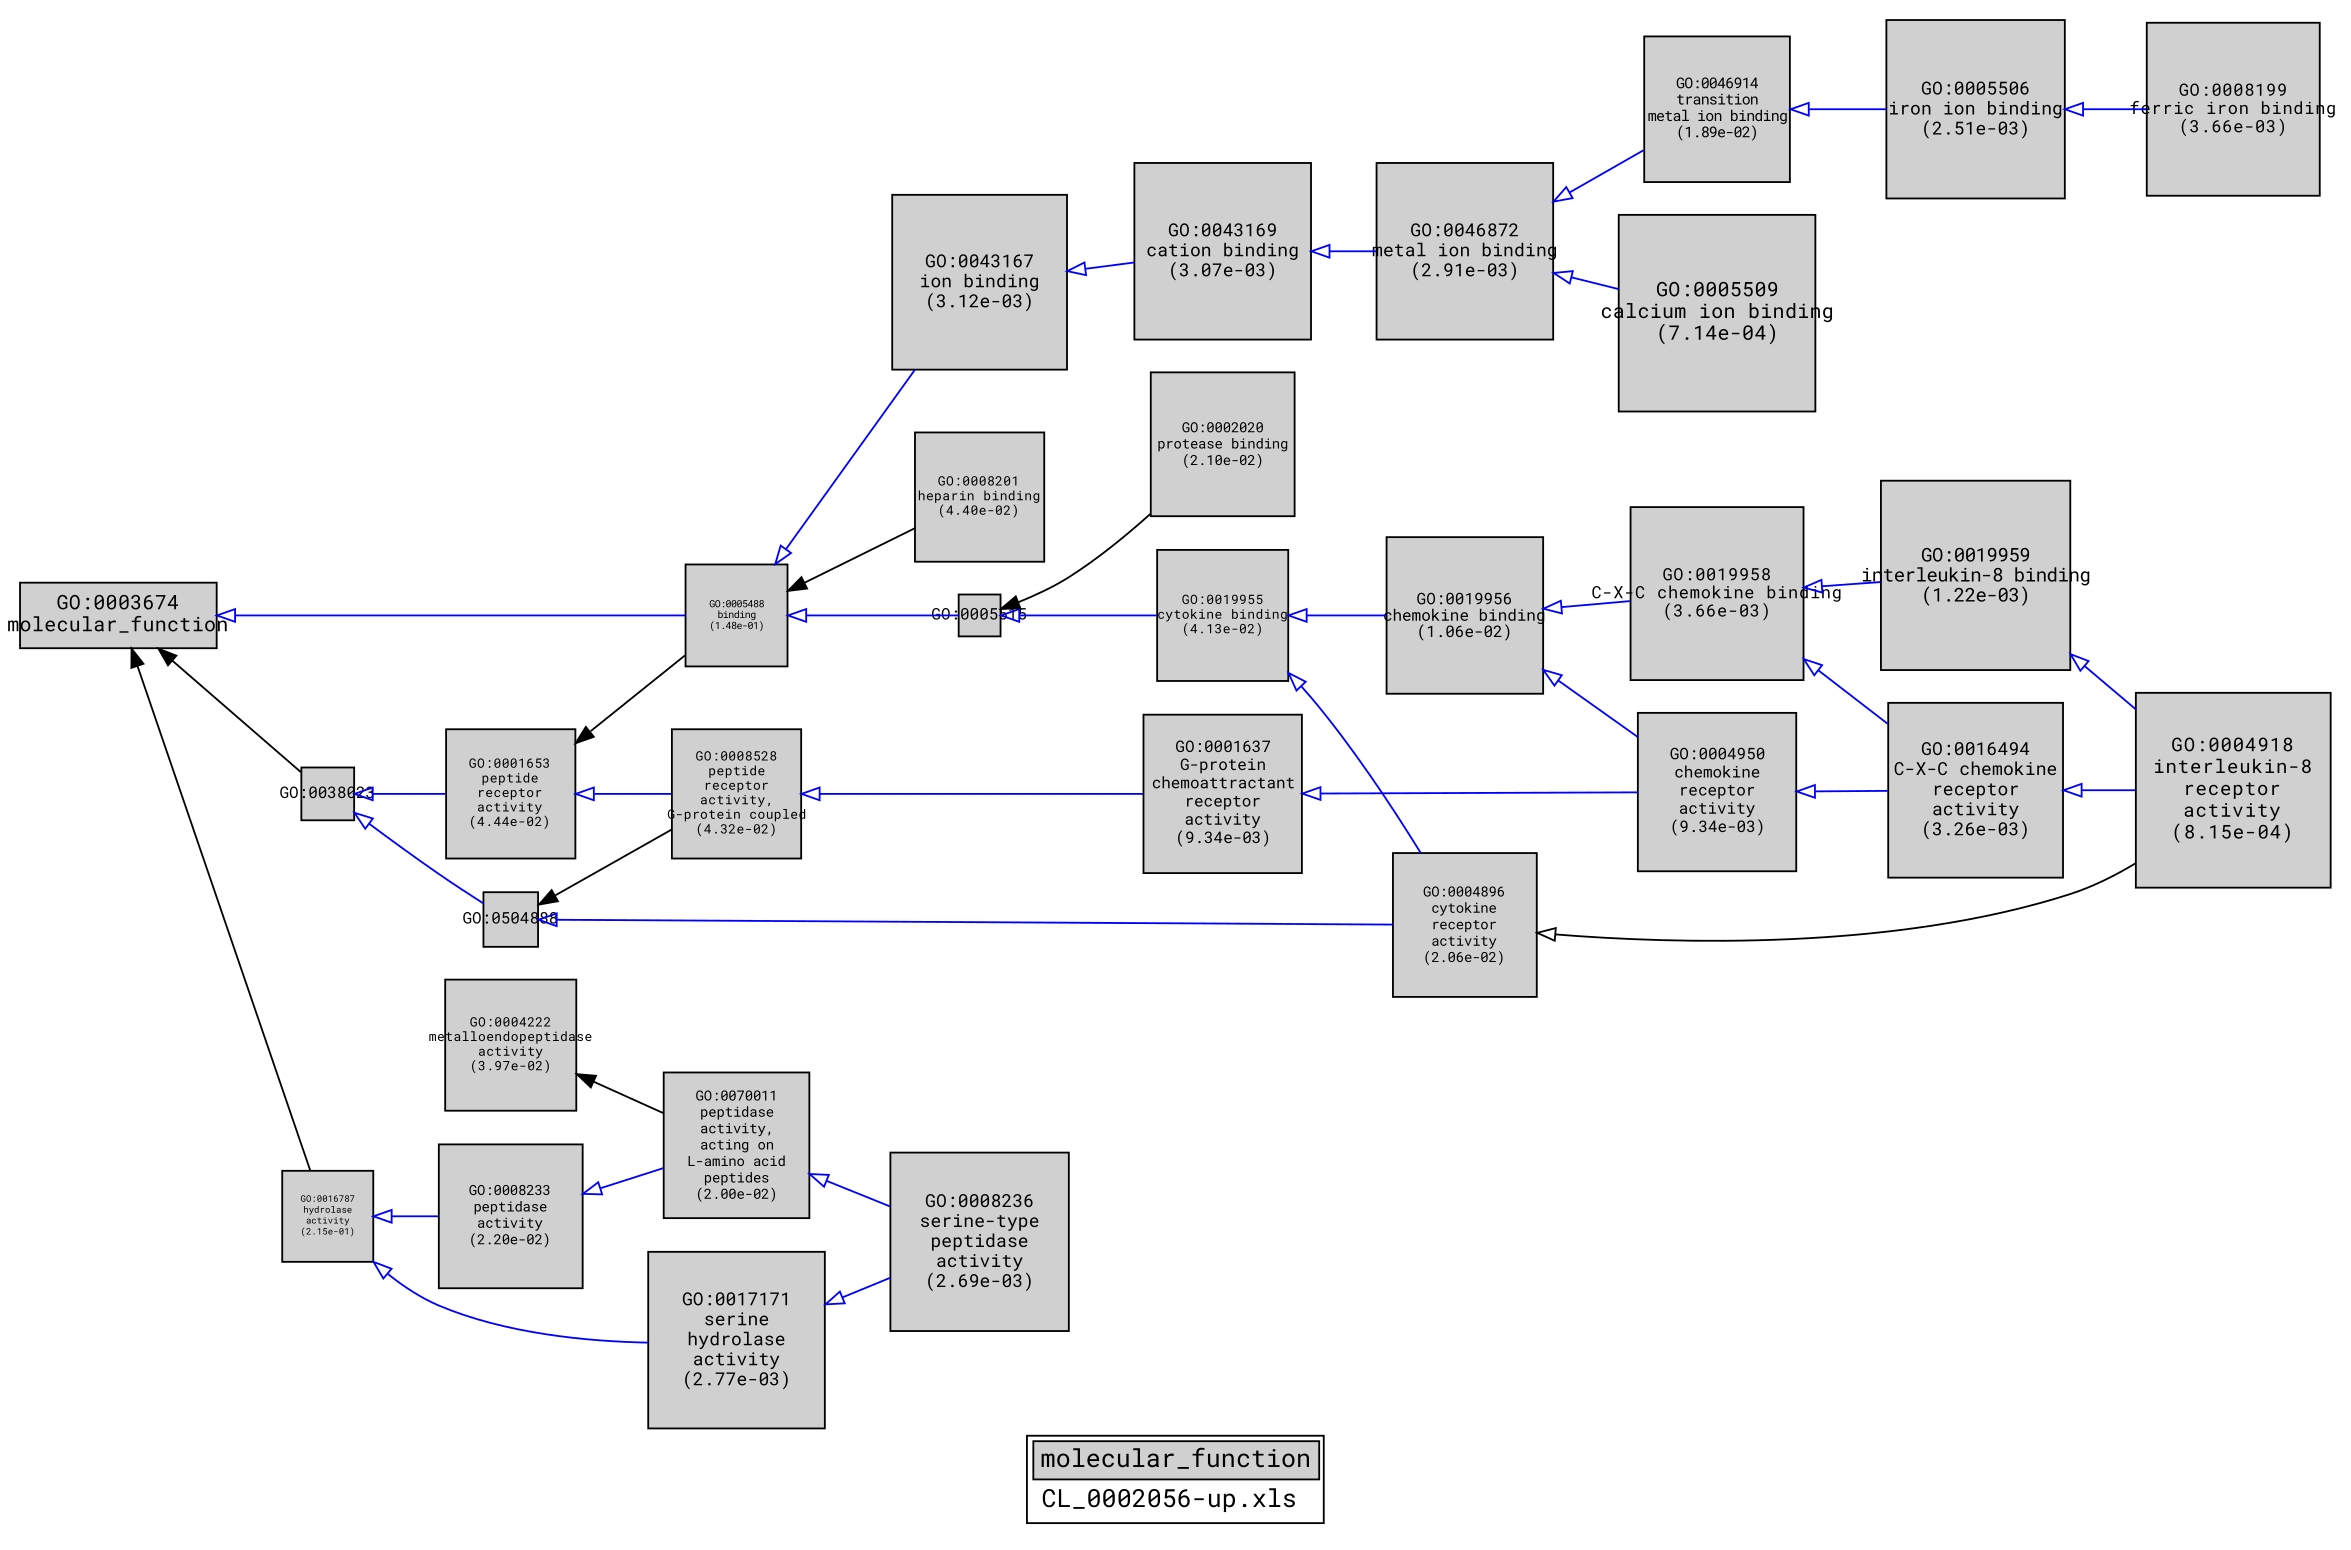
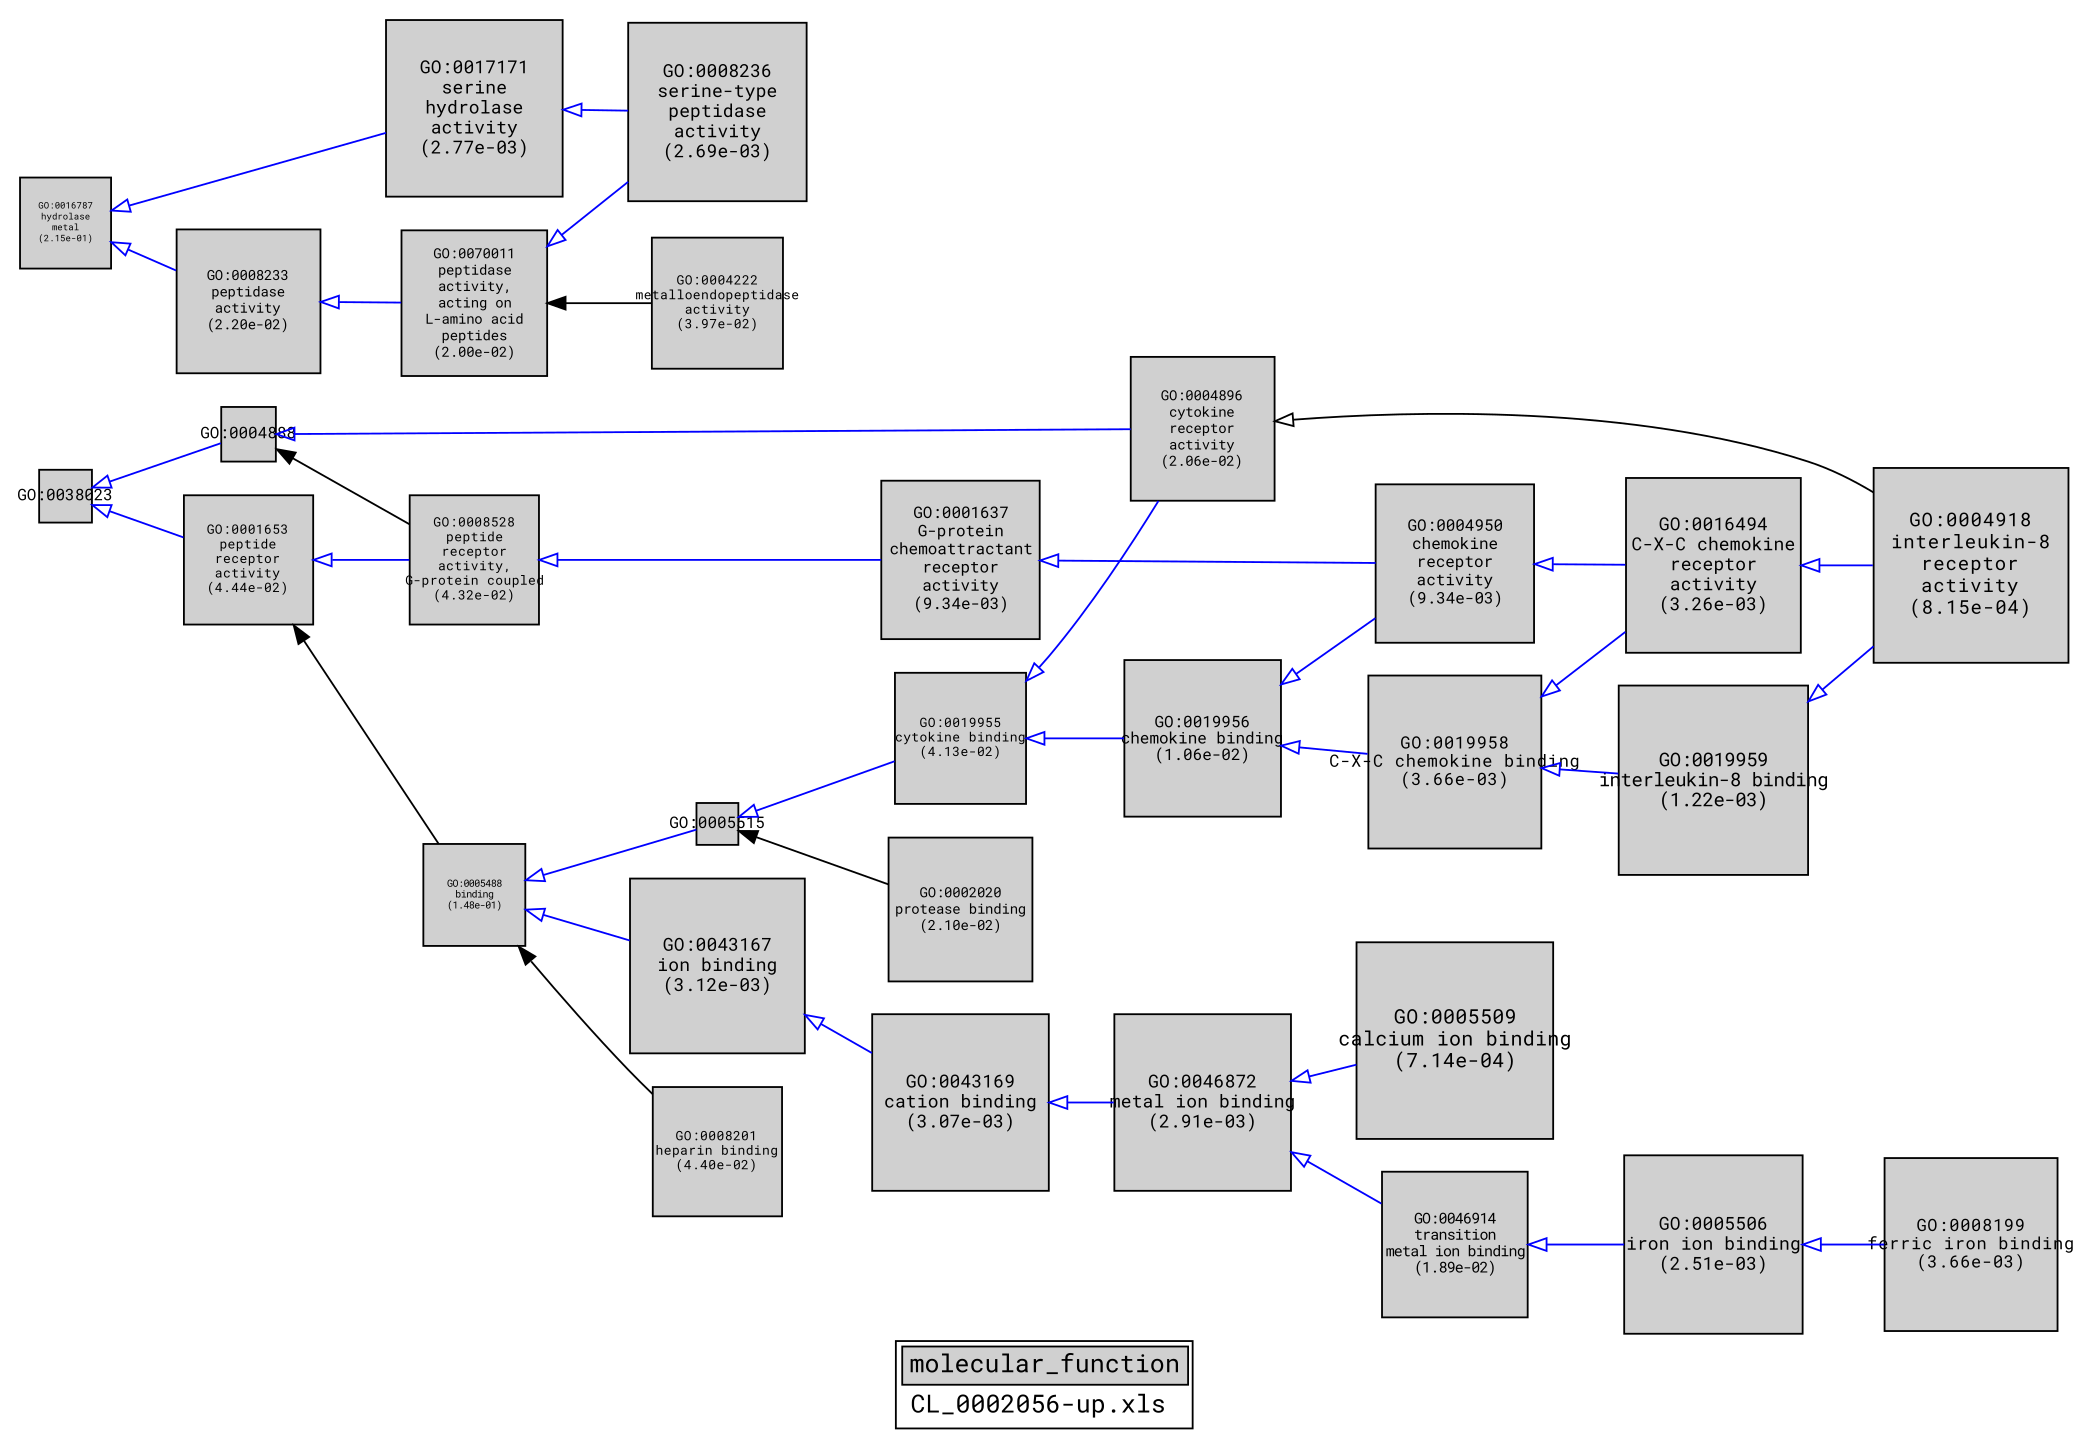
(118, 615) -> none
(511, 920) -> (249, 434)
(629, 1098) -> (609, 303)
(329, 1221) -> (66, 228)
